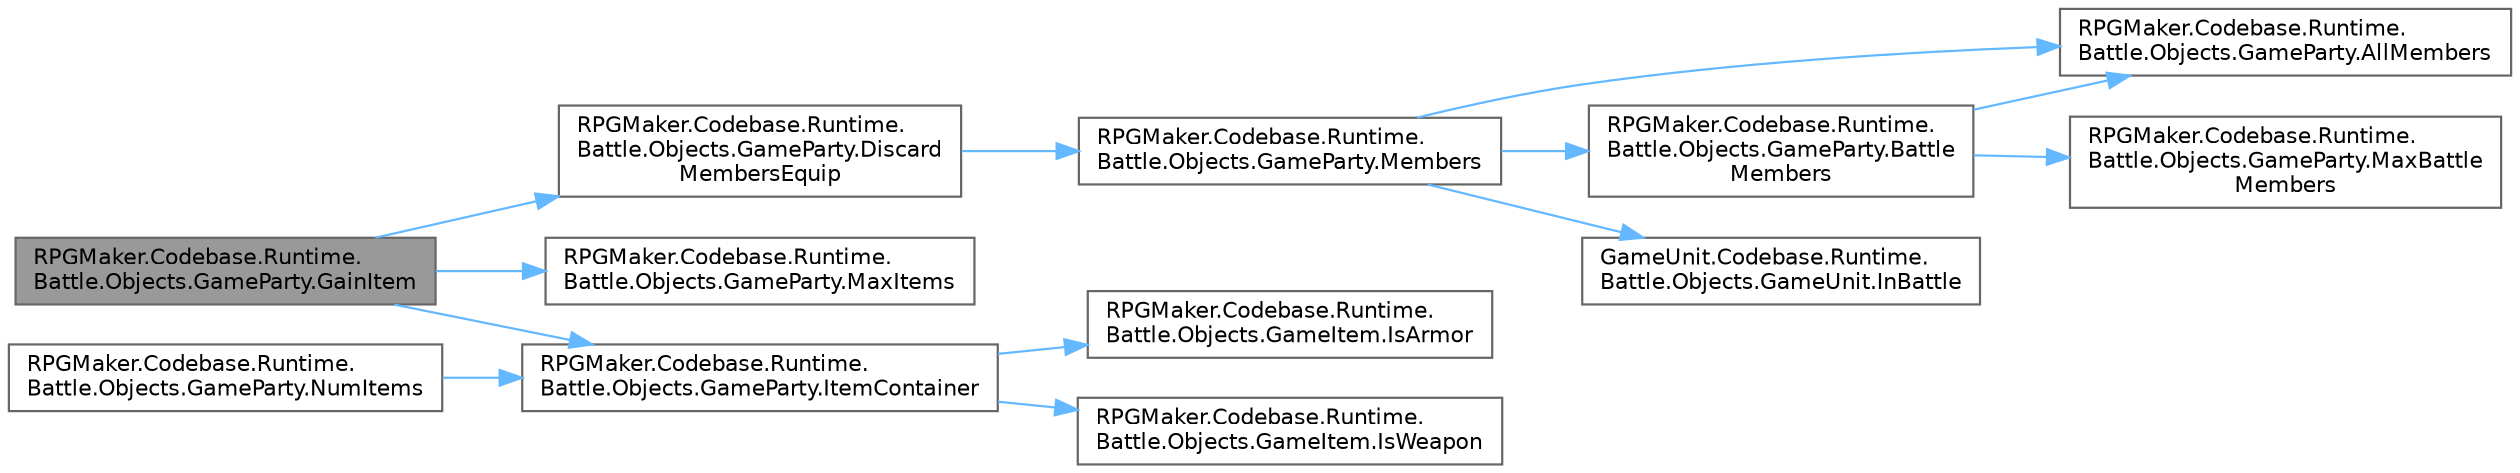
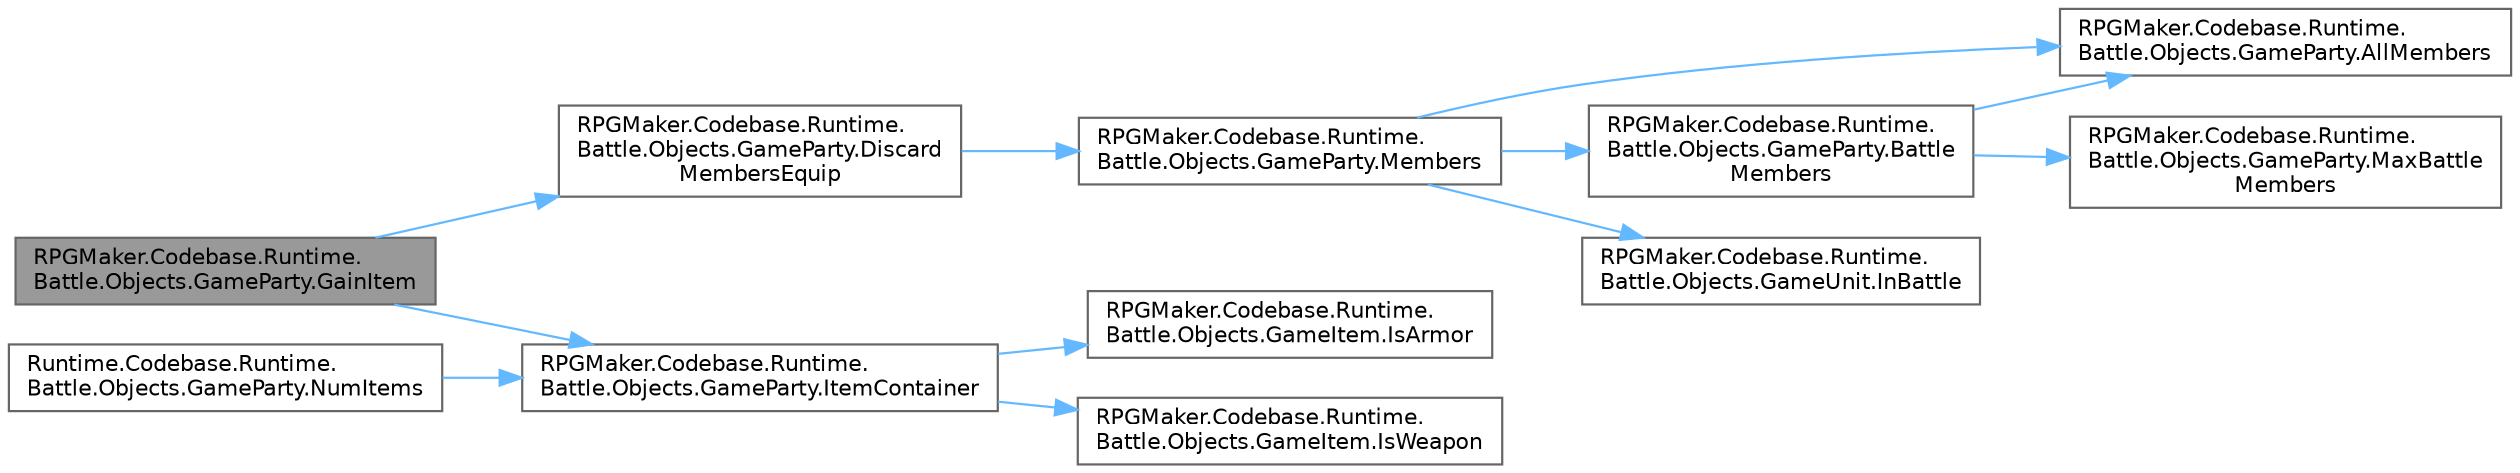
(760, 271) -> none
(1781, 271) -> (1781, 271)
(226, 378) -> (226, 378)
